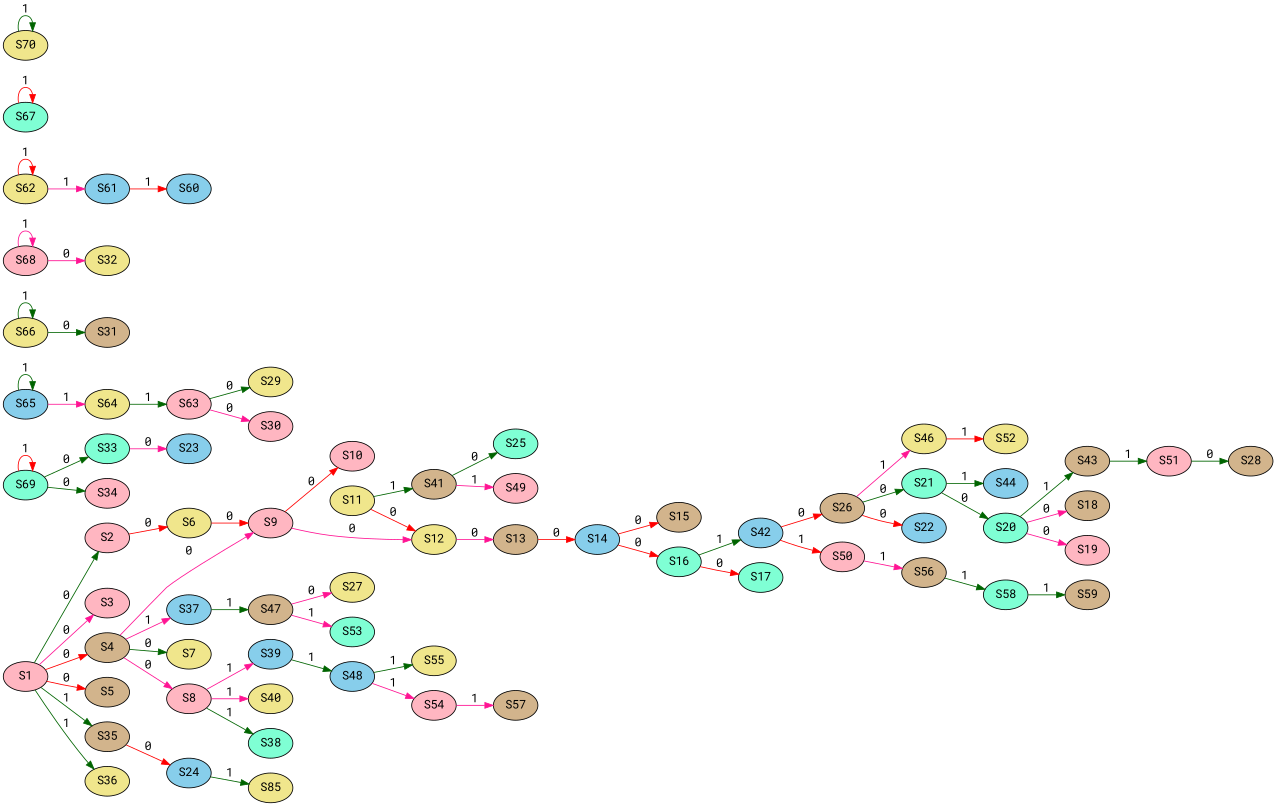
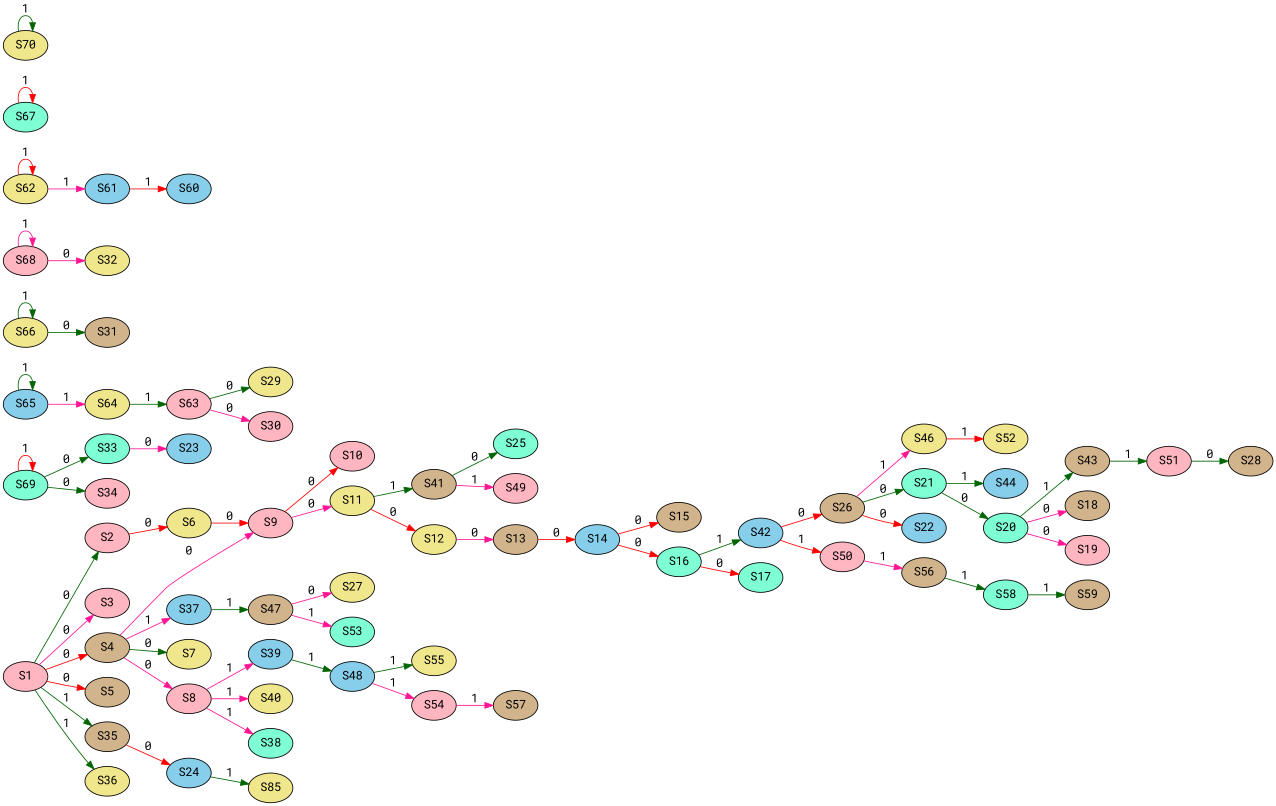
(347, 537) -> (308, 513)
(226, 719) -> (226, 719)
